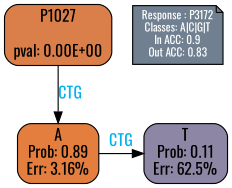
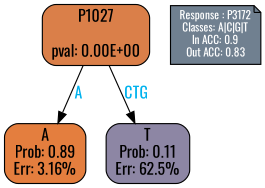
(71, 94) -> (78, 94)
(116, 154) -> (120, 89)
